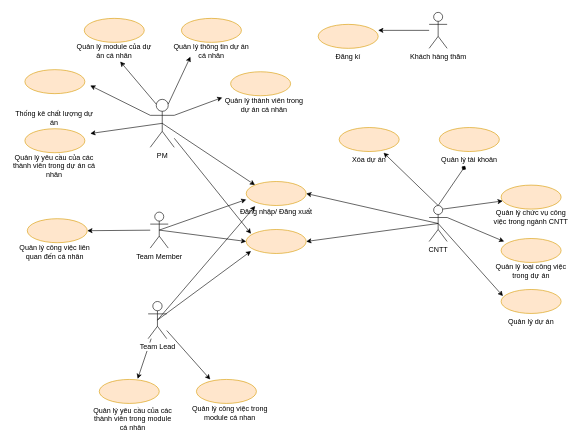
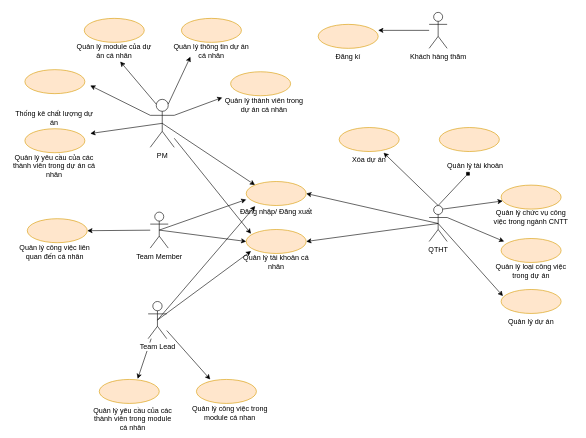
(470, 160) -> (476, 166)
(439, 250) -> (439, 250)
none -> (276, 263)
